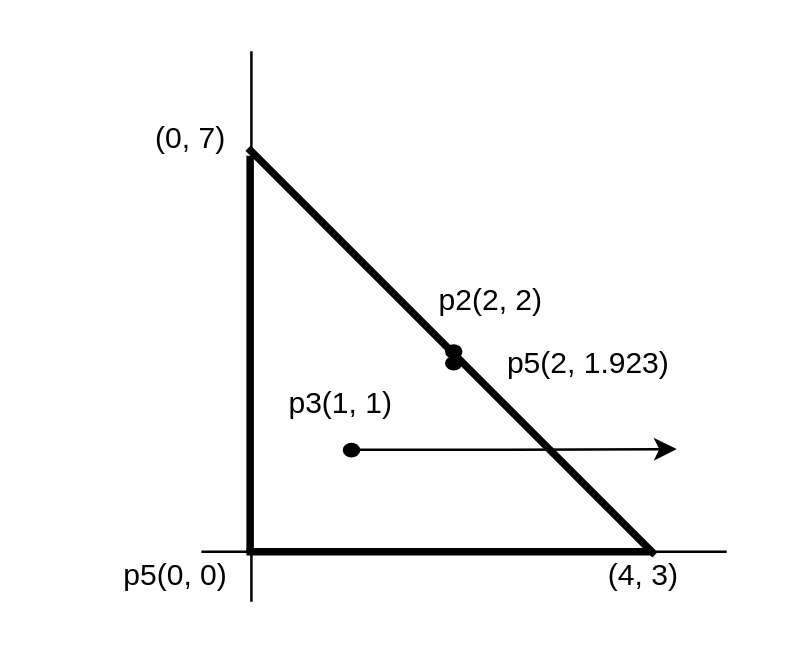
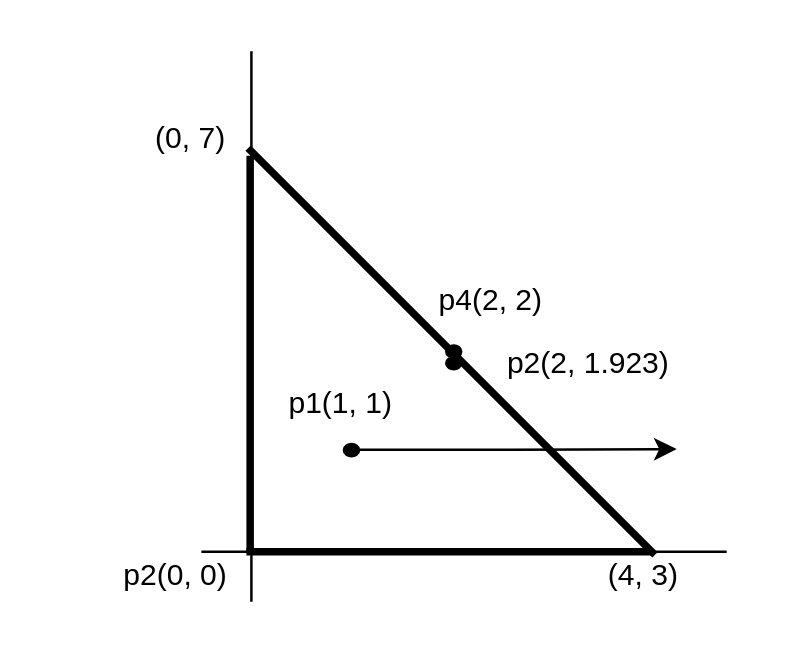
(491, 301) -> (491, 301)
(589, 364) -> (589, 364)
(341, 404) -> (341, 404)
(176, 576) -> (176, 576)
